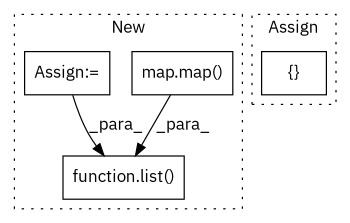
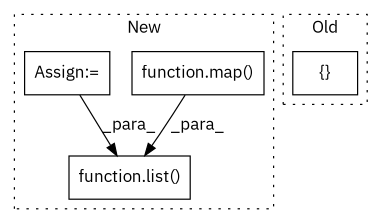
(294, 28) -> (325, 28)
(182, 73) -> (198, 73)
